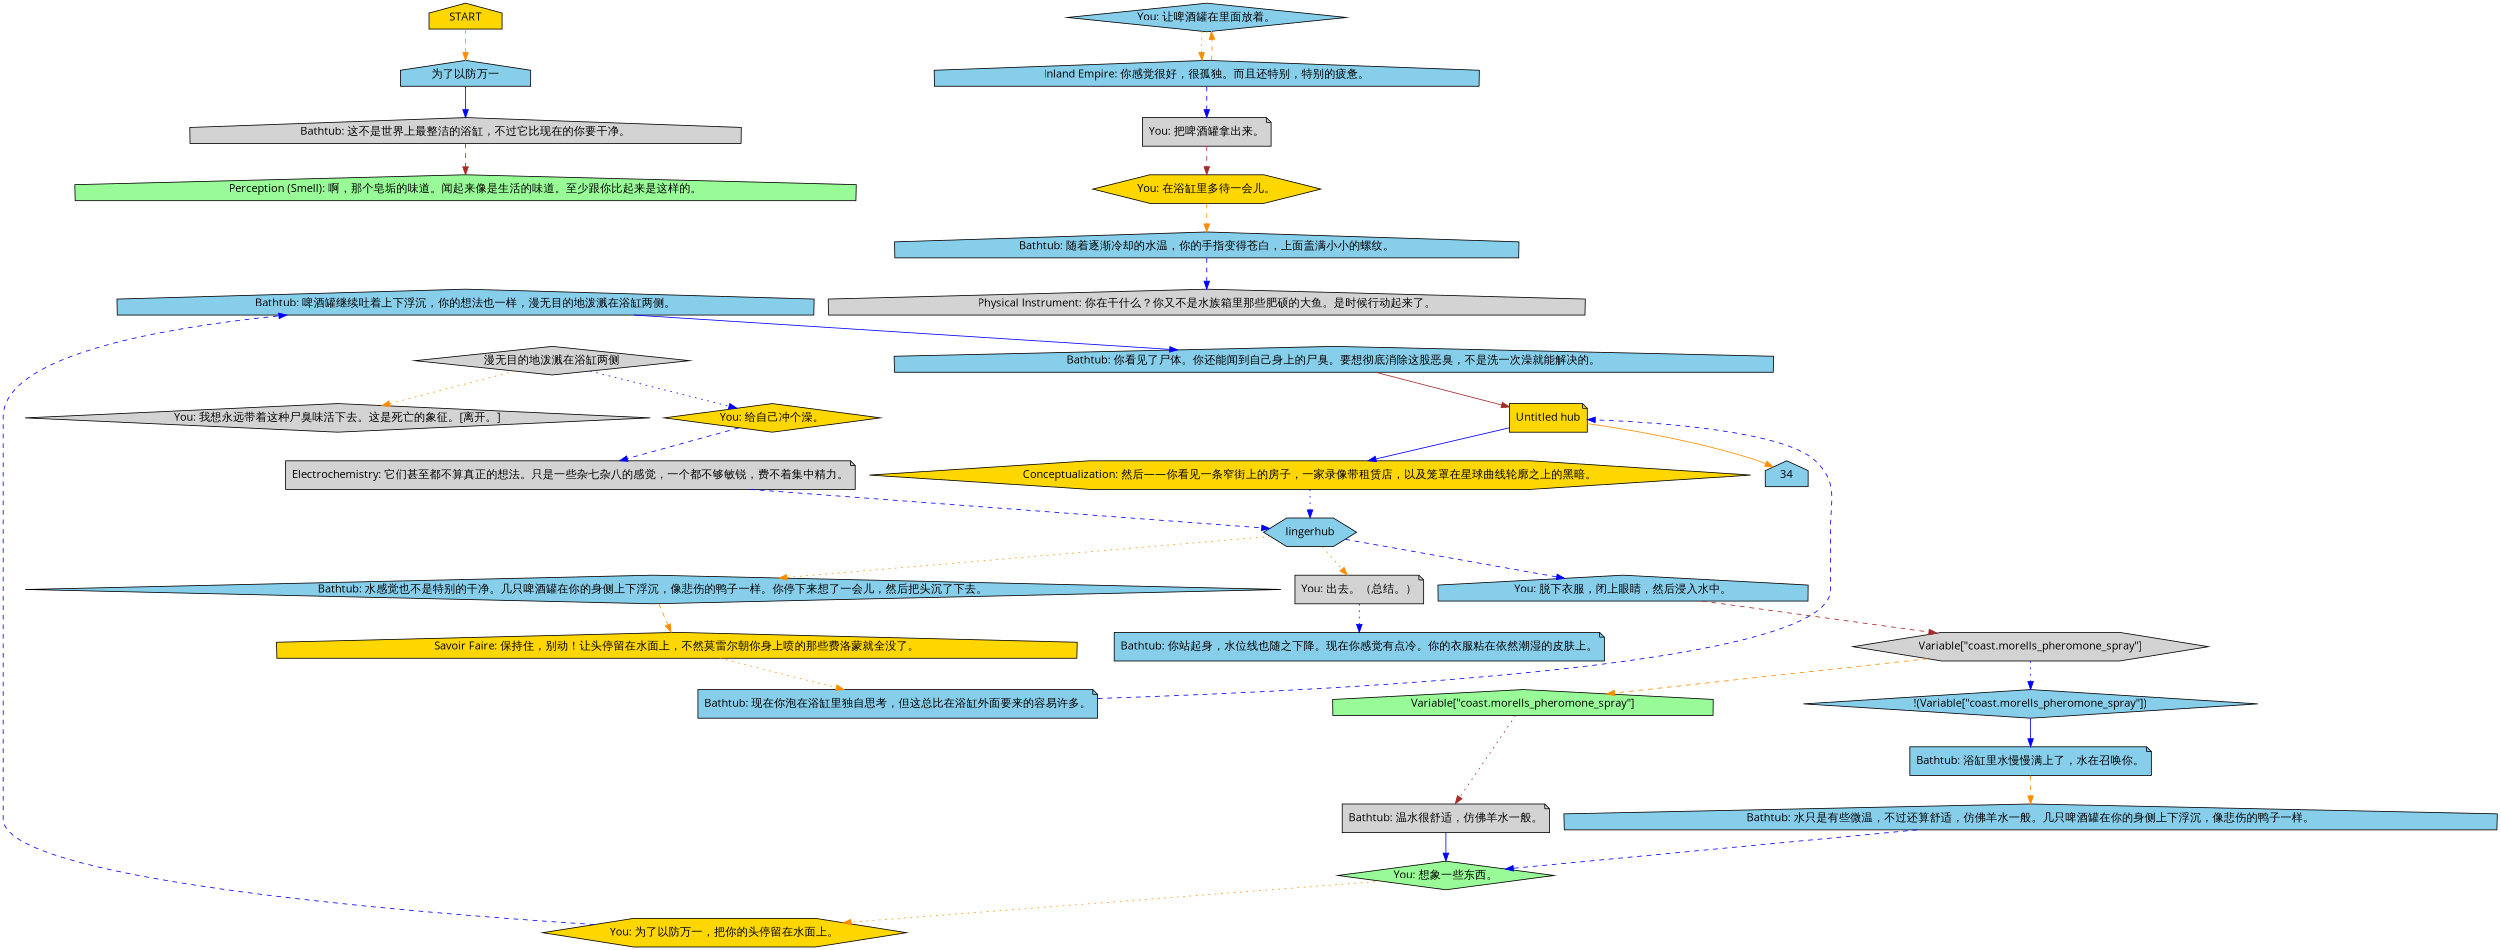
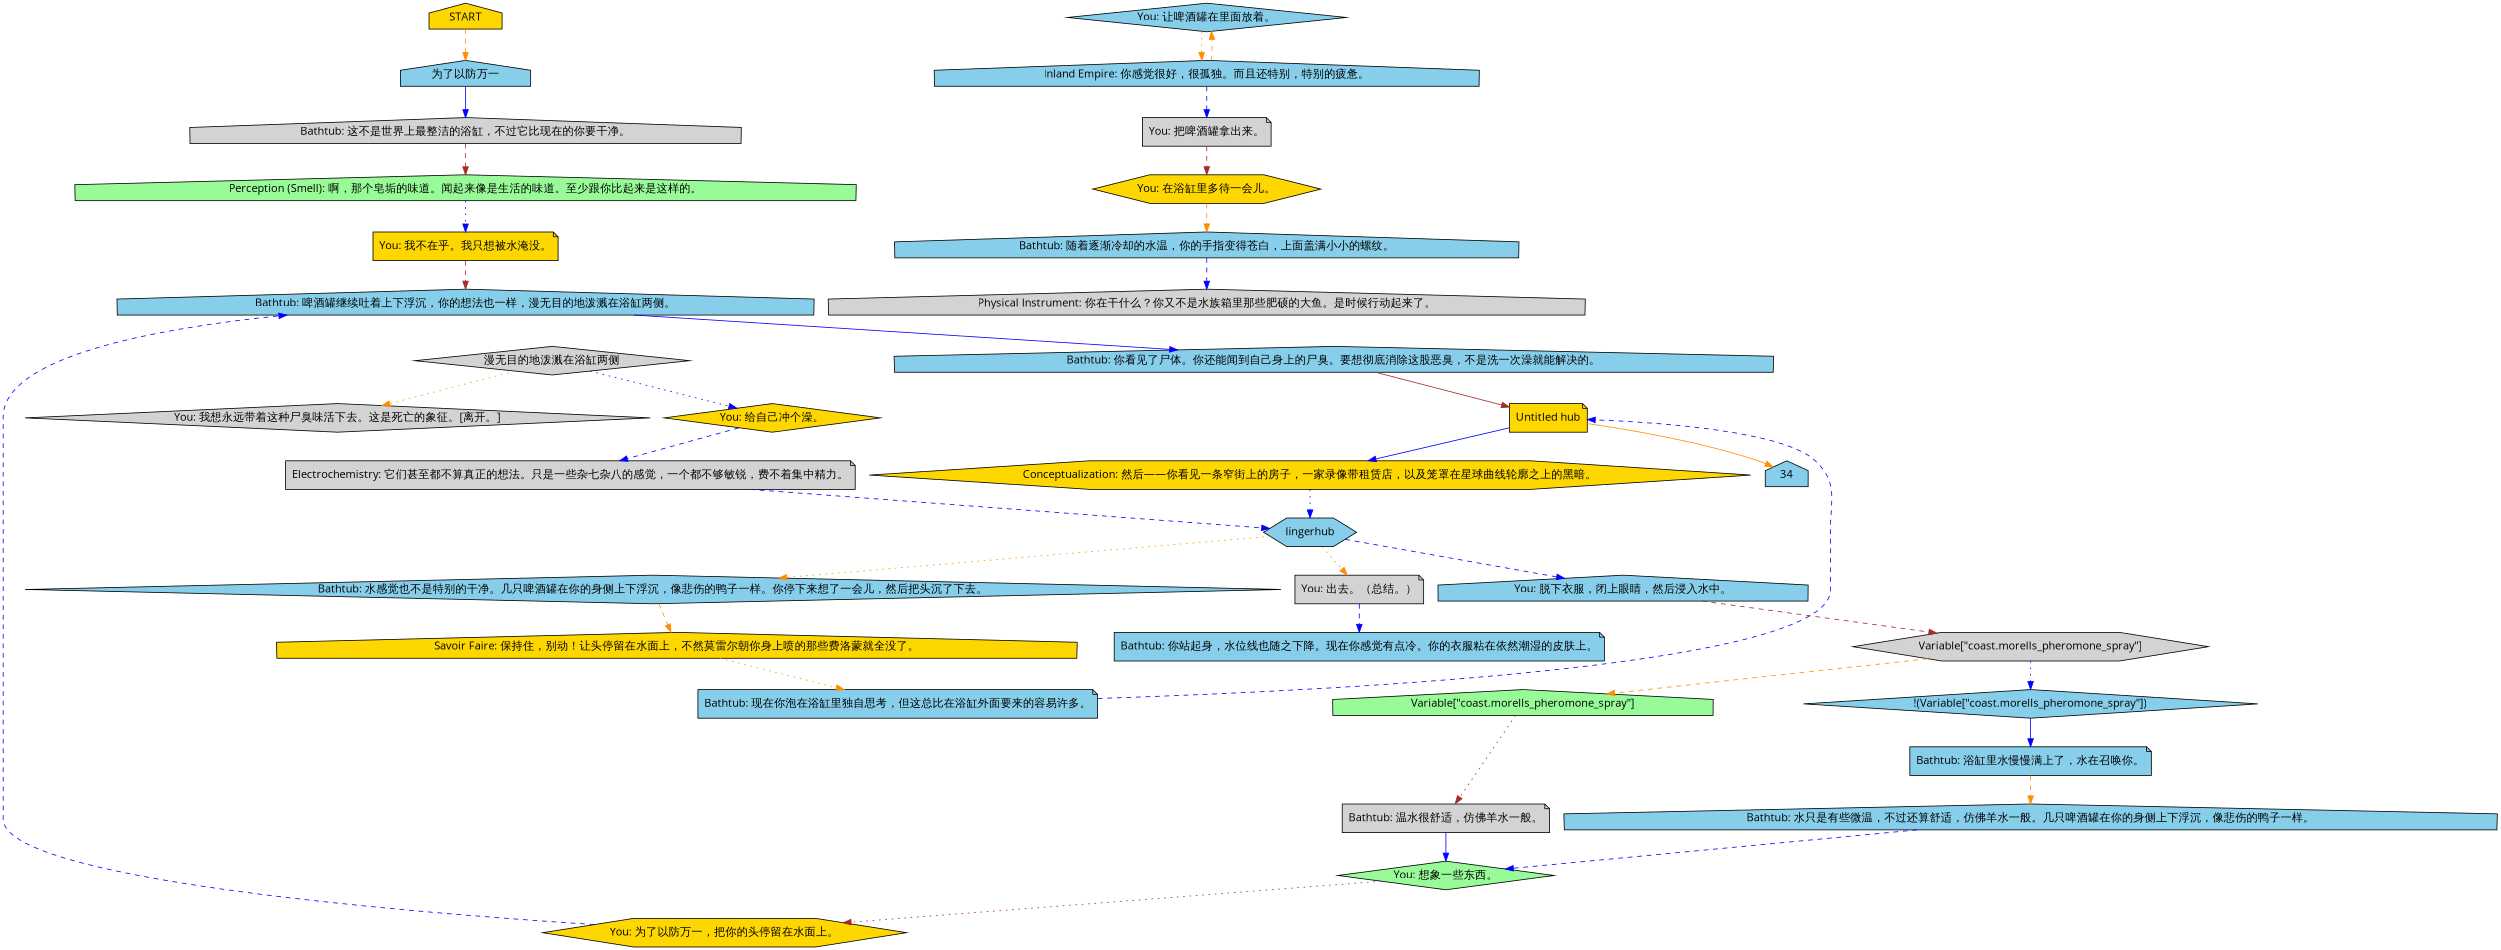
none -> (466, 246)
(1359, 614) -> (1359, 614)
(1116, 902) -> (1116, 902)
